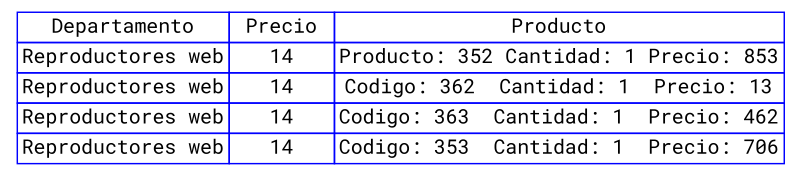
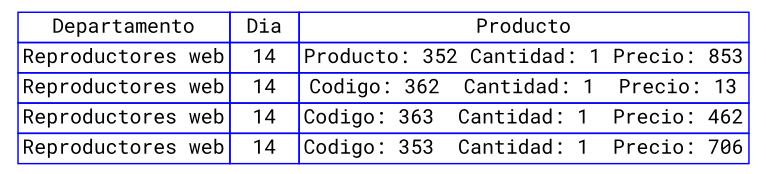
(282, 27) -> (265, 27)
